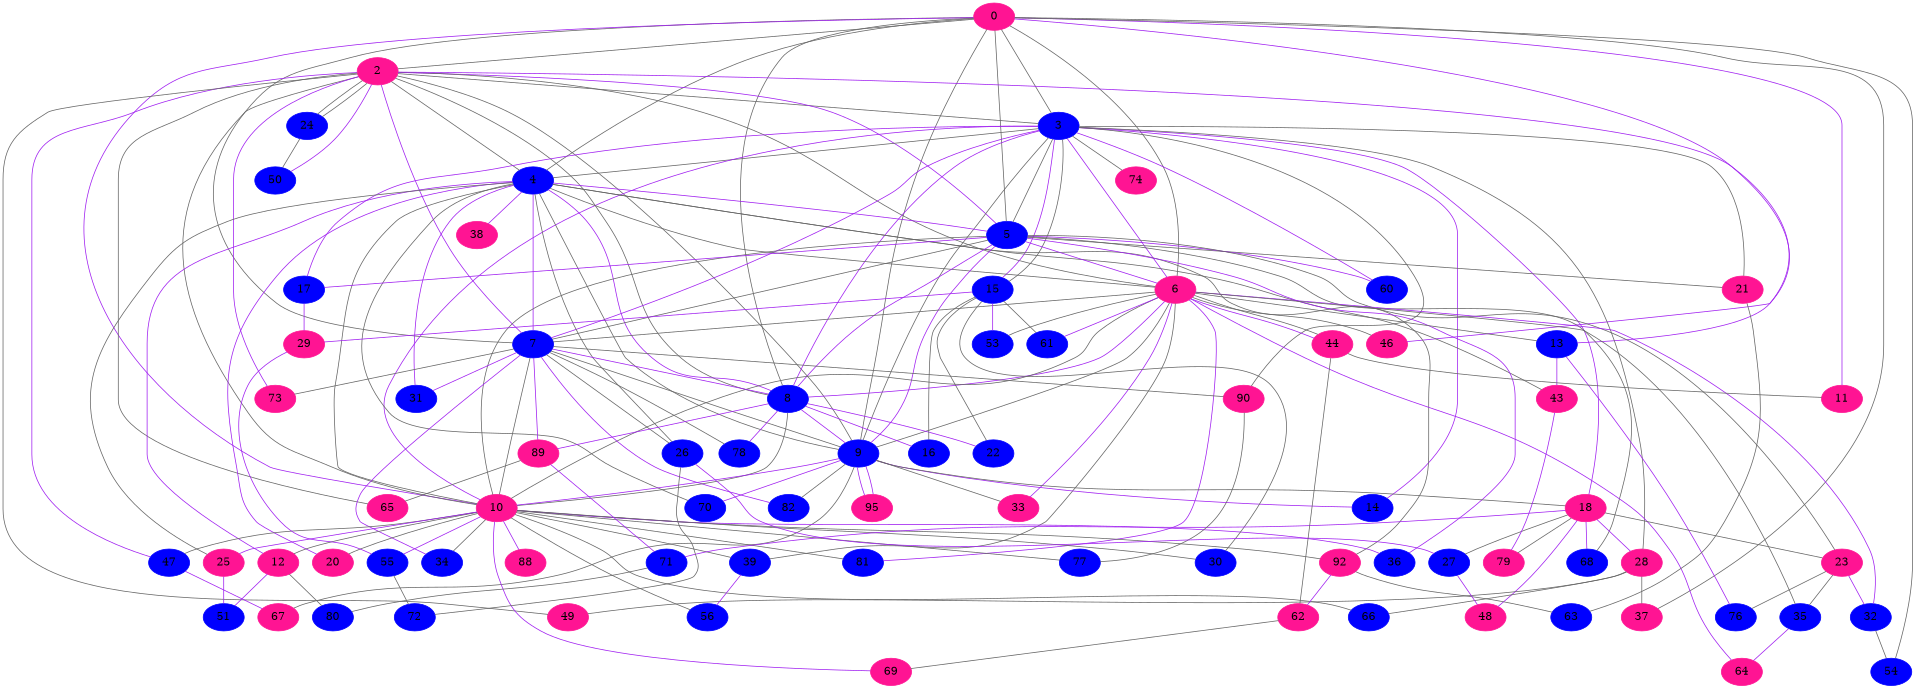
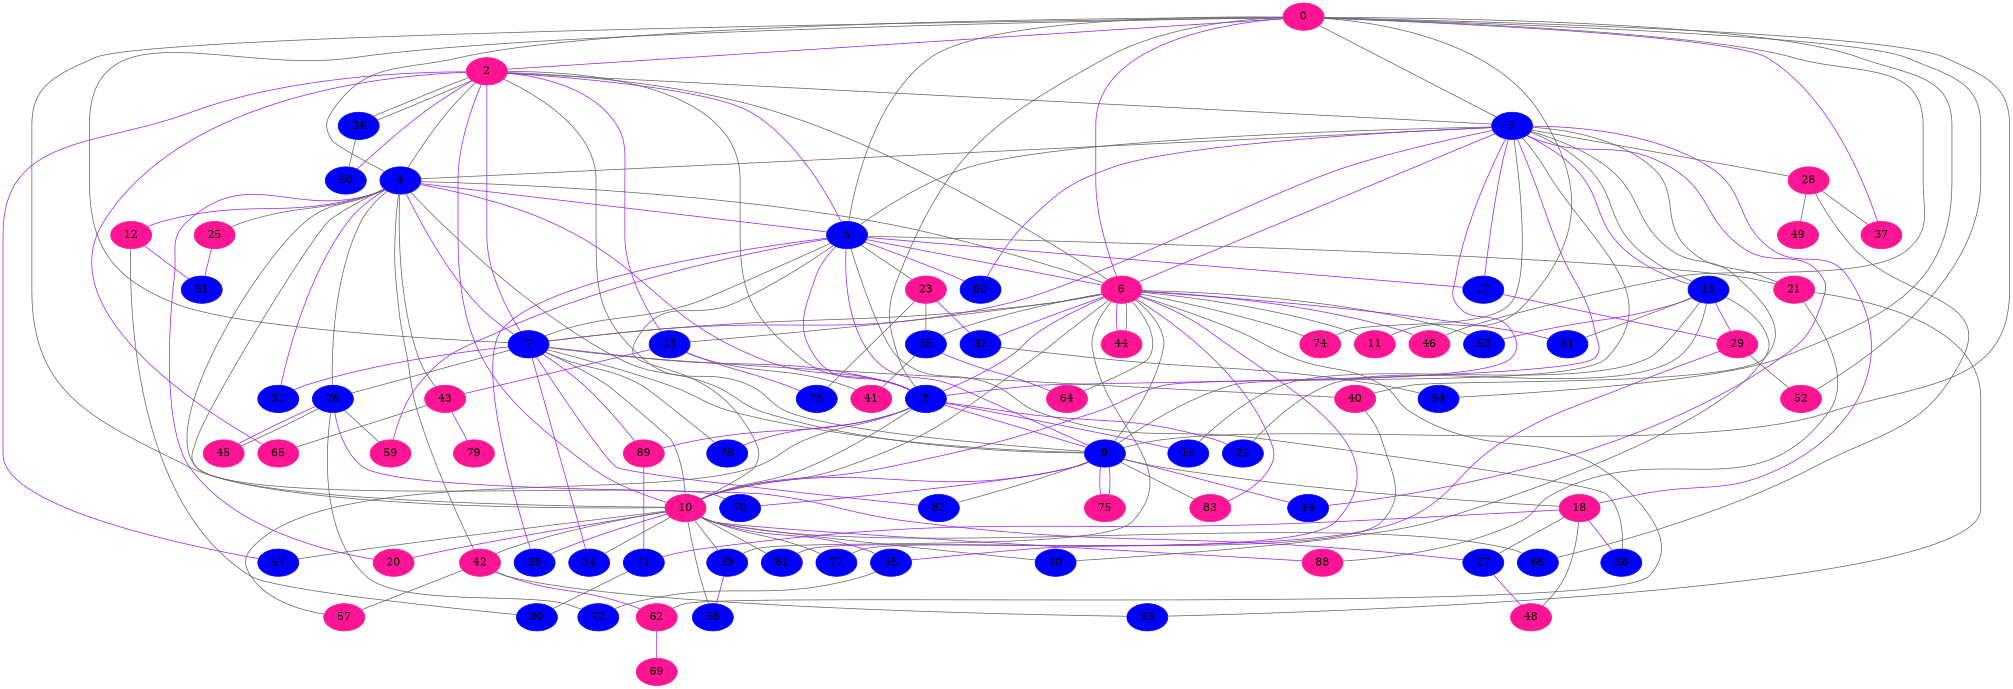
(686, 44) -> (895, 44)
(1566, 49) -> (1568, 176)
(1756, 63) -> (1759, 55)
(220, 67) -> (189, 47)
(1130, 119) -> (1108, 87)
(1637, 121) -> (1921, 110)
(477, 235) -> none
(118, 290) -> (137, 181)
none -> (1223, 312)
(1305, 318) -> (1314, 310)
(200, 325) -> (470, 327)
(1572, 384) -> (1252, 308)
(275, 399) -> none
none -> (871, 399)
(1244, 399) -> (1355, 399)
none -> (1801, 399)
(1499, 433) -> (1150, 356)
(3, 437) -> none
none -> (224, 453)
none -> (391, 453)
none -> (1645, 470)
(463, 481) -> (368, 424)
(1315, 481) -> (1478, 595)
(872, 508) -> (1105, 508)
(1018, 508) -> (1210, 508)
(413, 531) -> (539, 533)
(346, 533) -> none
(1708, 534) -> none
(1545, 535) -> none
(1614, 535) -> none
(357, 536) -> none
(1340, 563) -> (480, 563)
(1541, 566) -> (1569, 567)
(278, 617) -> none
none -> (344, 617)
(1095, 645) -> (657, 645)
(641, 656) -> none
